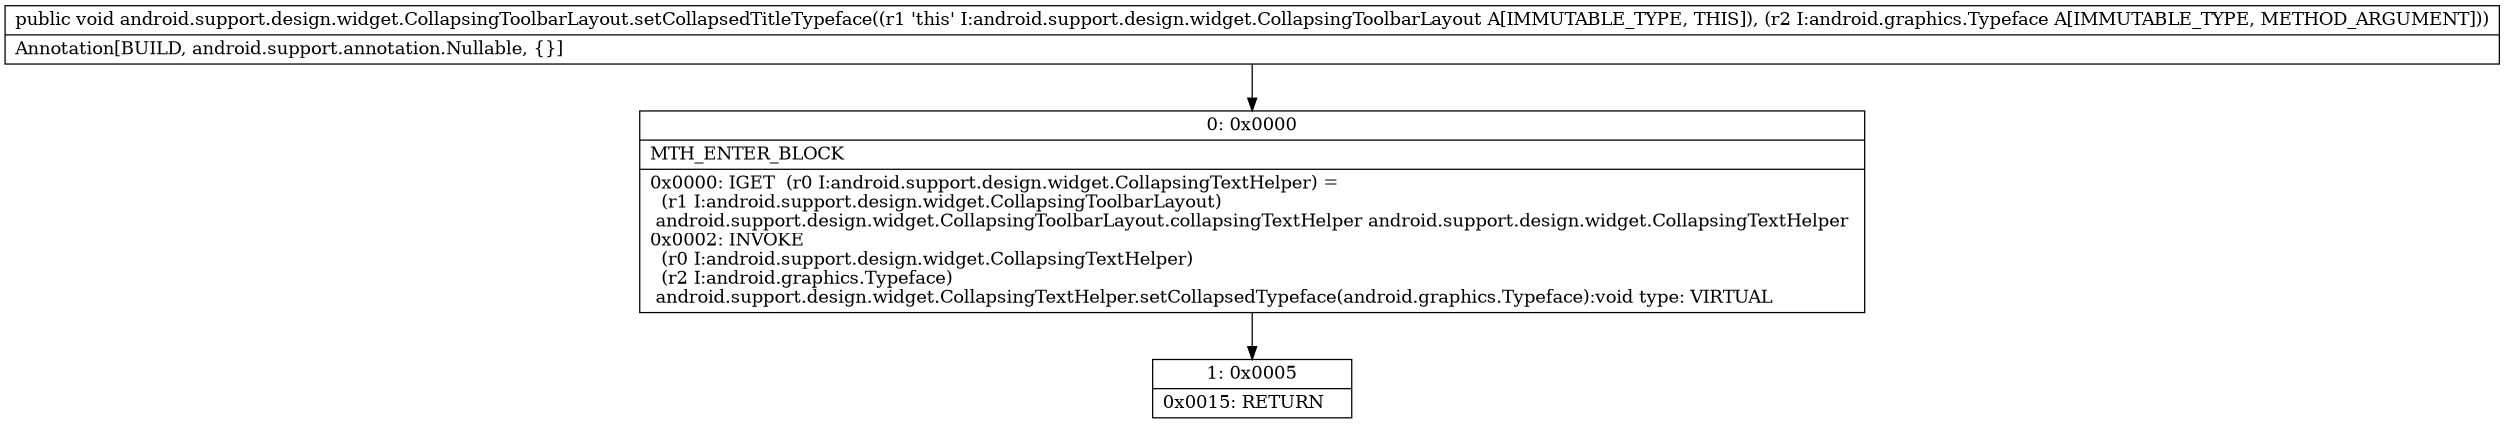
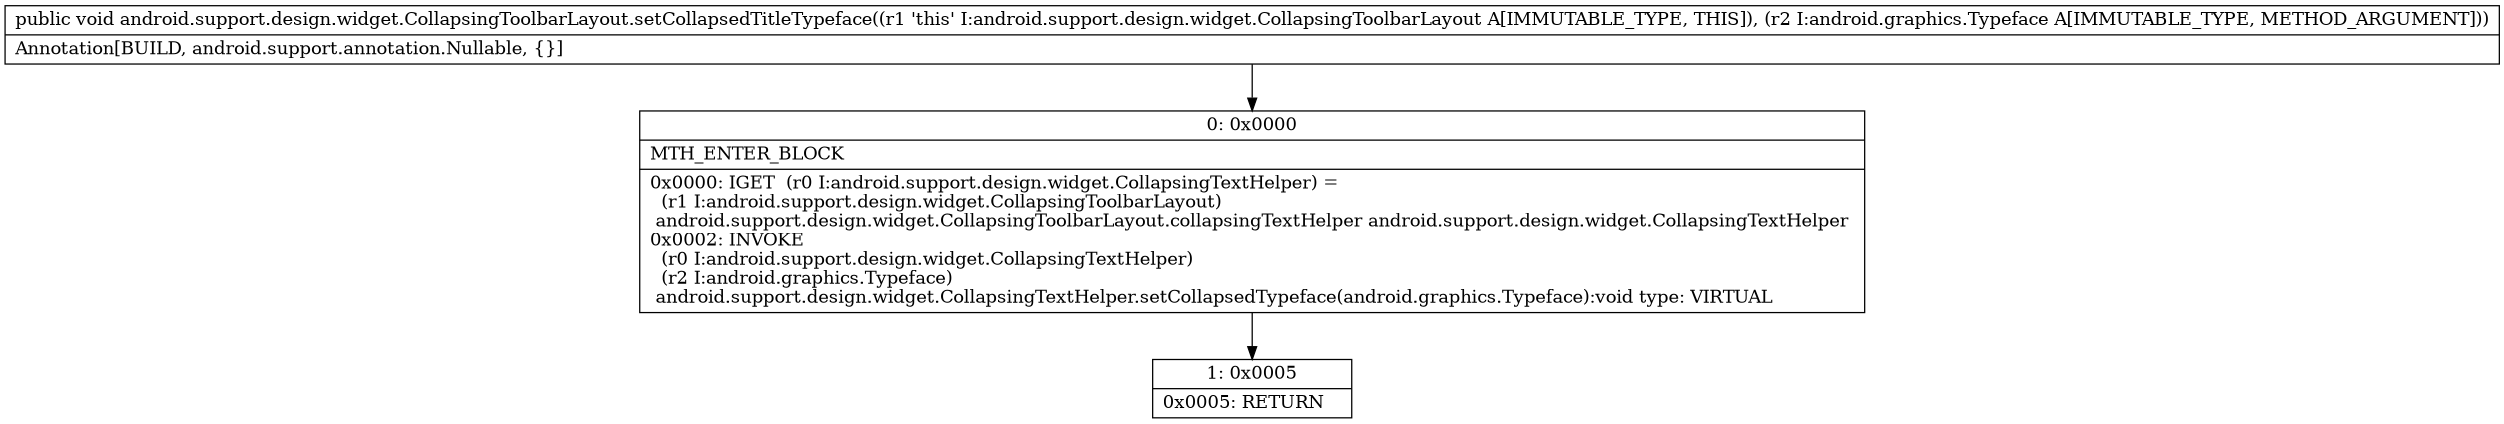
(1252, 403) -> (1252, 403)
